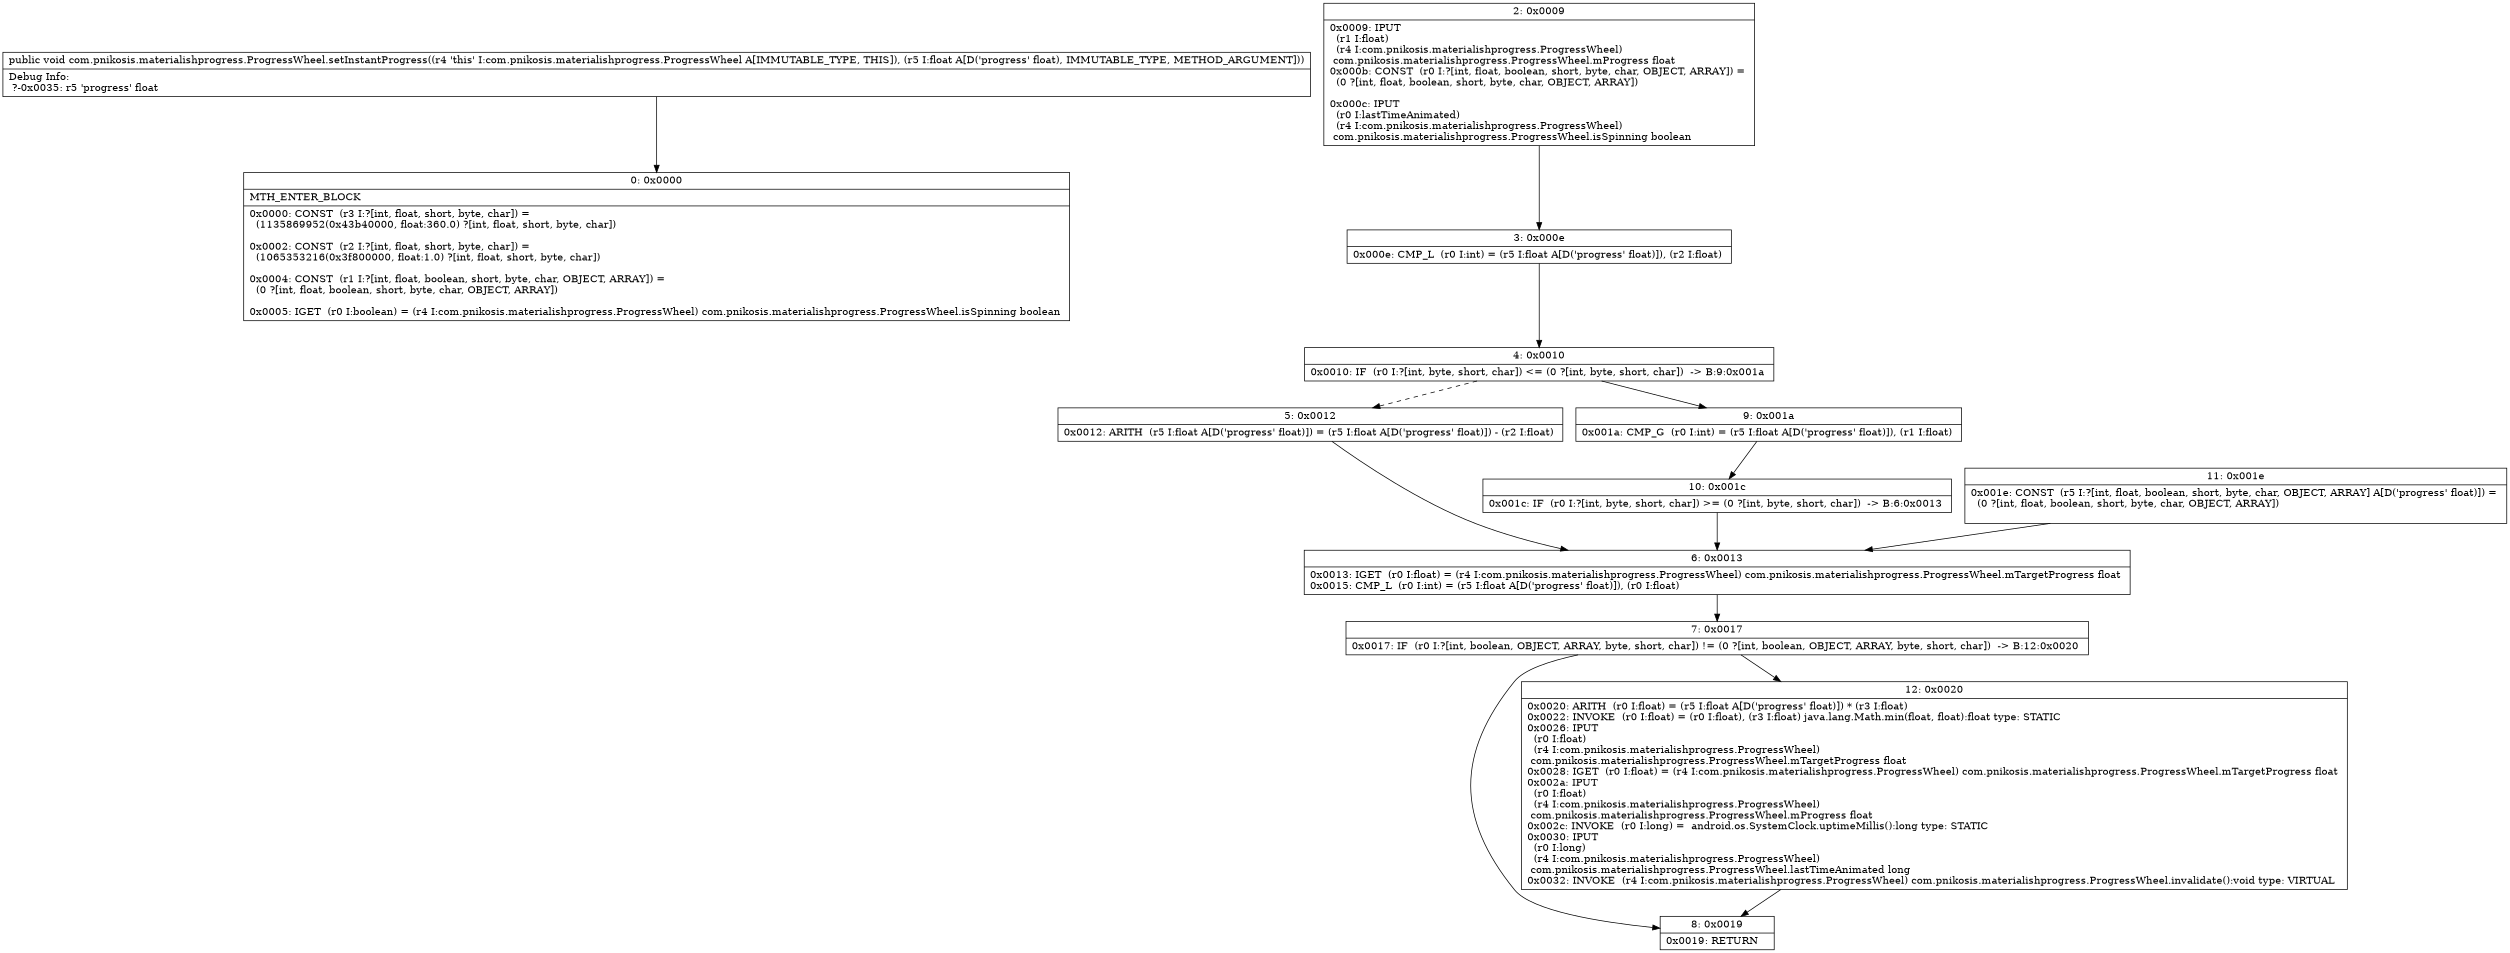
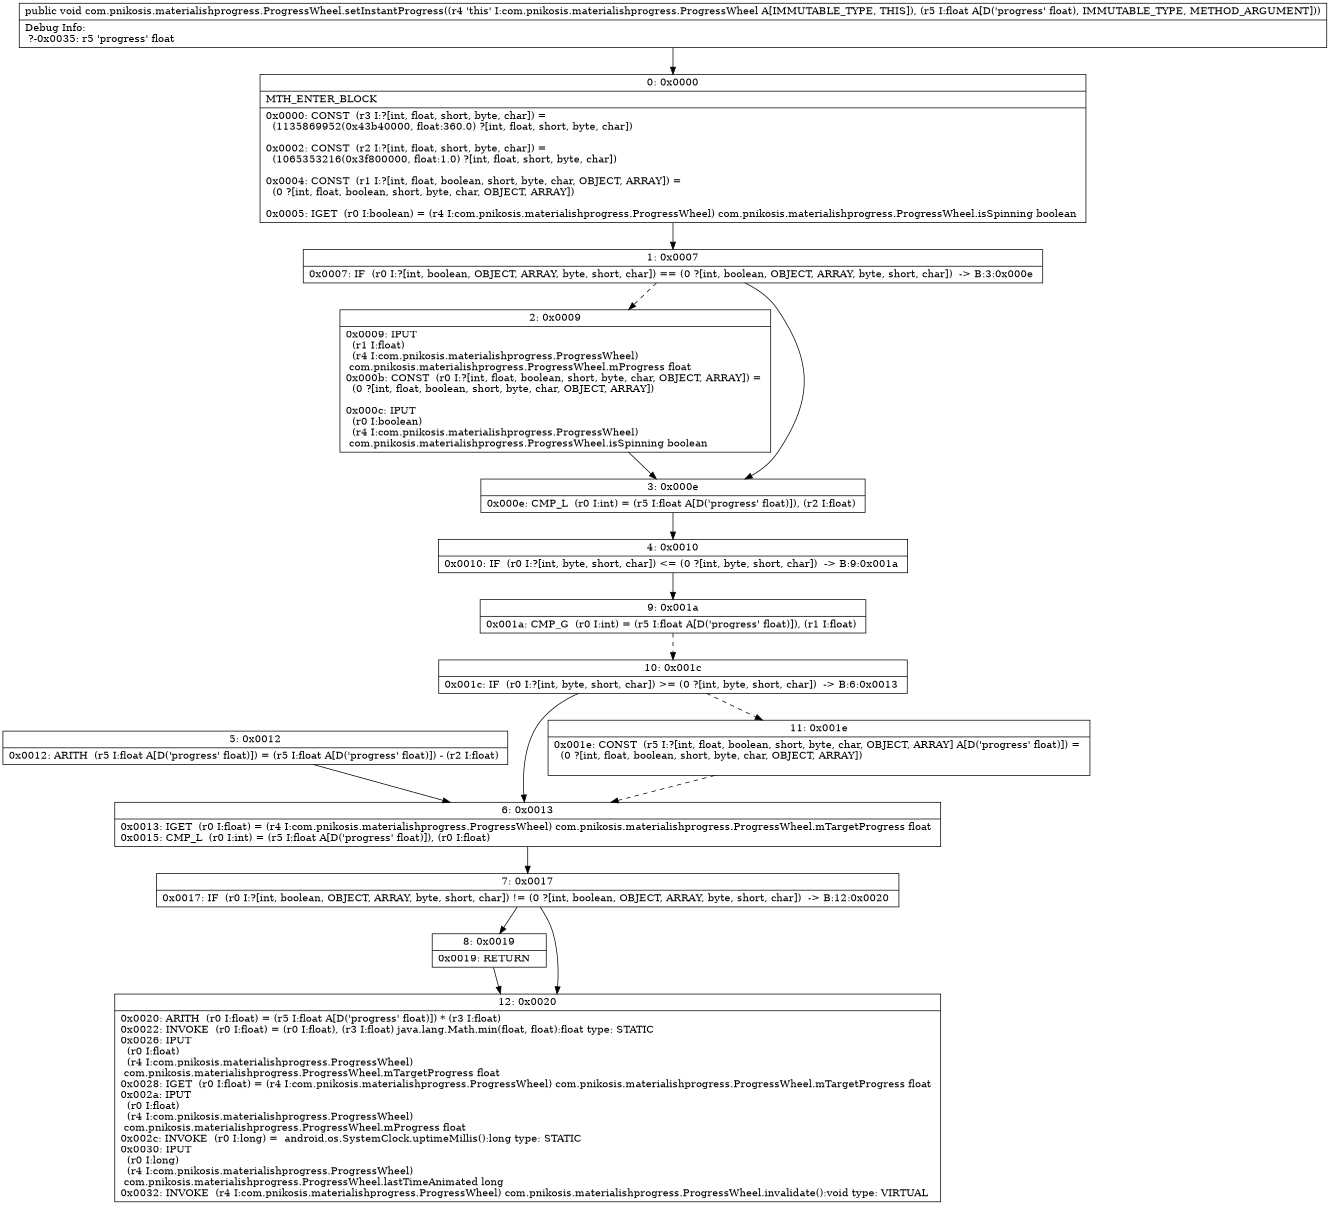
(1395, 115) -> (384, 422)
none -> (673, 266)
(1428, 394) -> none
(1745, 457) -> (673, 643)
(1962, 536) -> (666, 788)
none -> (731, 705)
(1764, 901) -> (496, 977)
